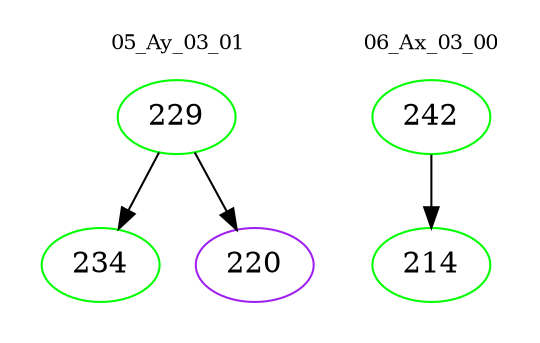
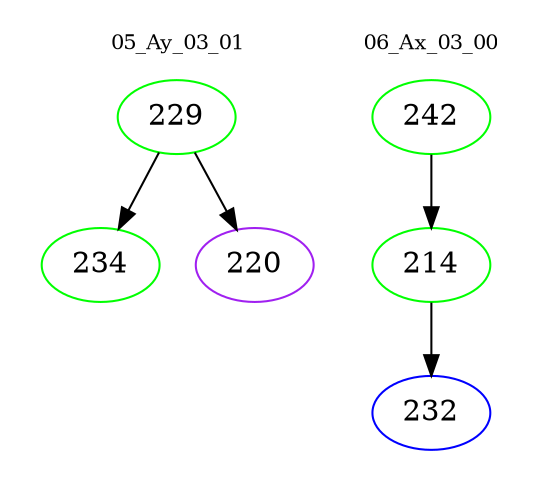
none -> (431, 413)
